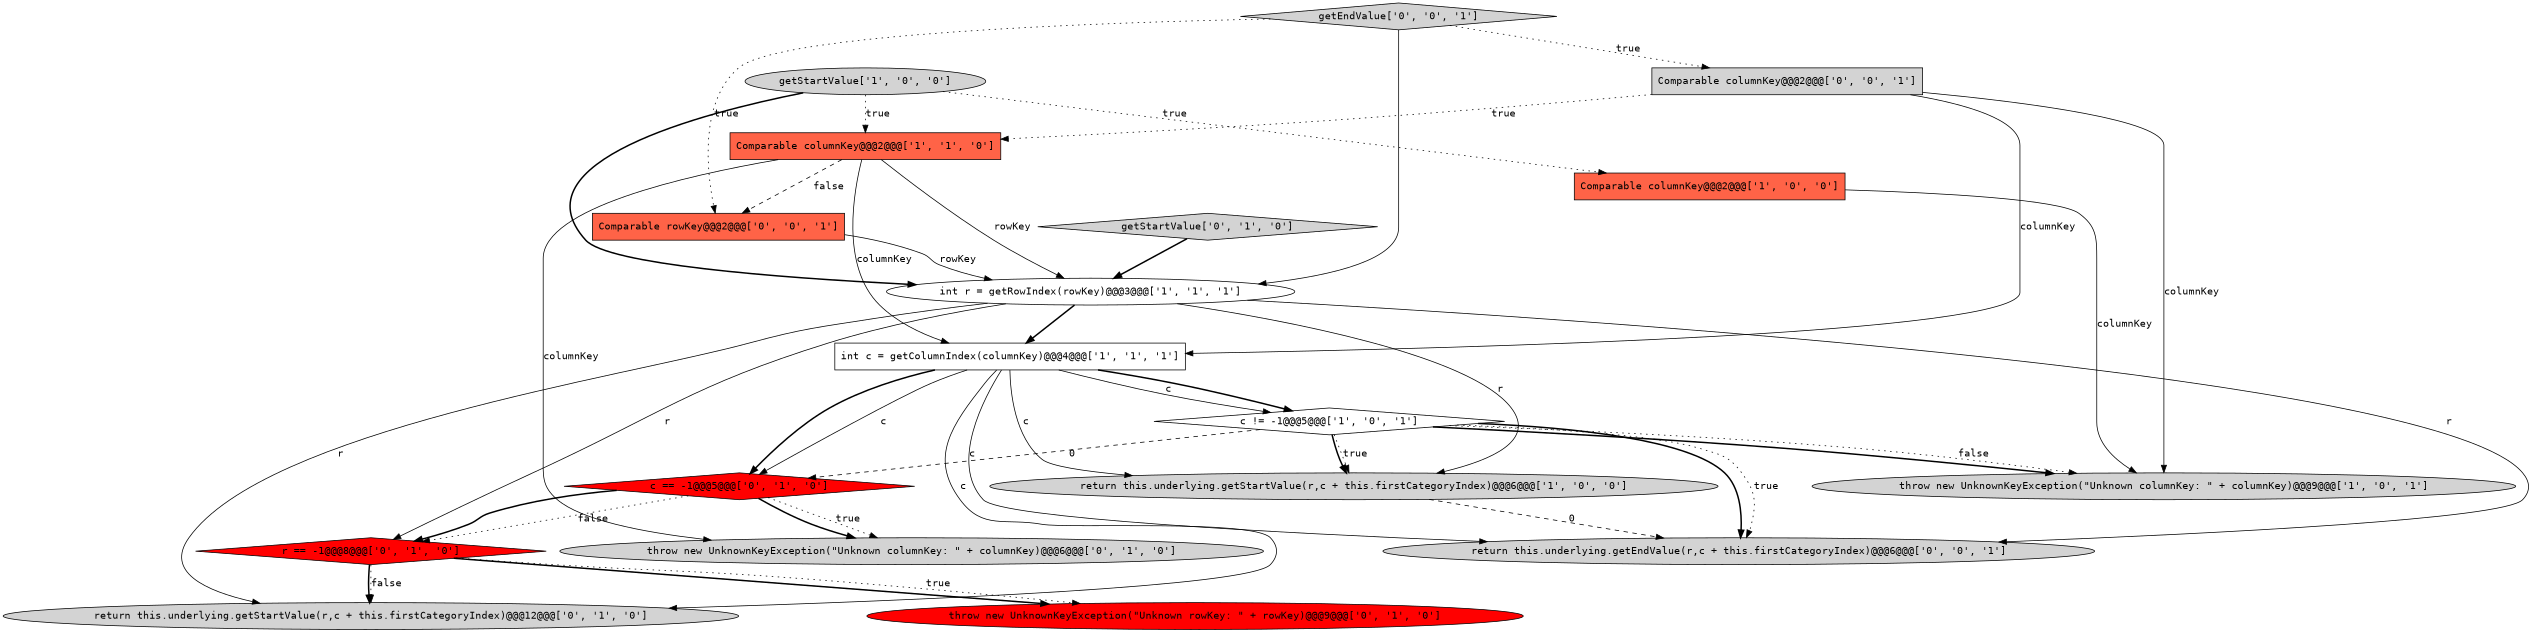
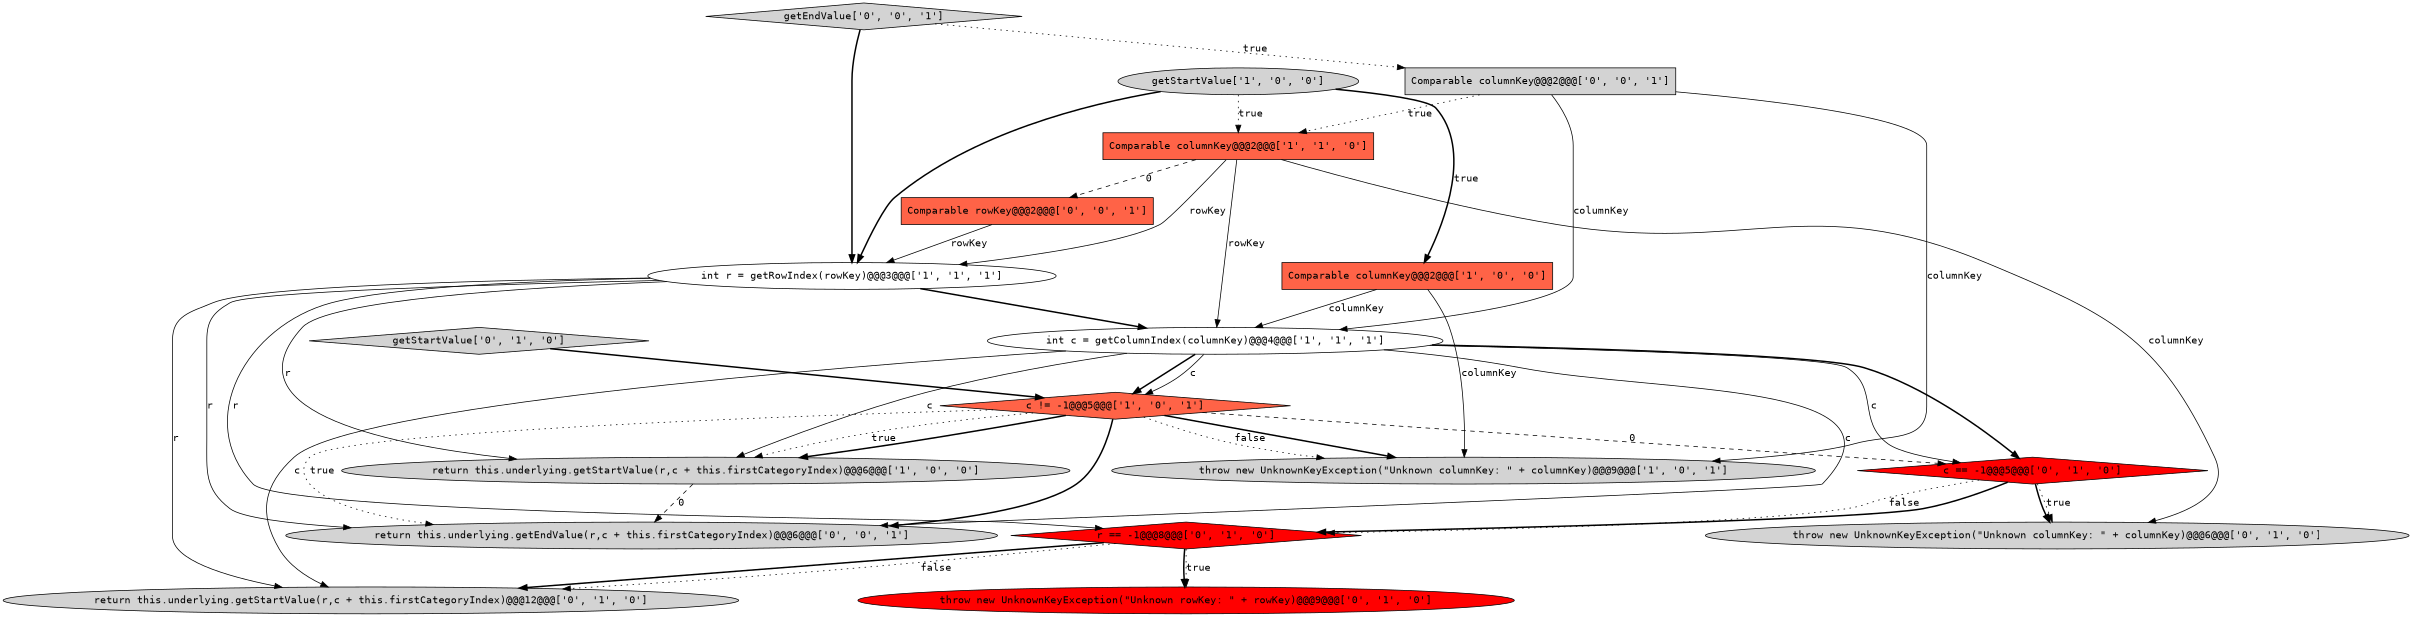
(929, 34) -> none
(1271, 132) -> (1449, 131)
(829, 186) -> (1149, 179)
(1399, 205) -> (852, 142)
(1154, 257) -> (817, 375)
(884, 259) -> (1247, 244)
none -> (1319, 307)
(1010, 357) -> (1215, 341)
(1329, 421) -> (1115, 406)
